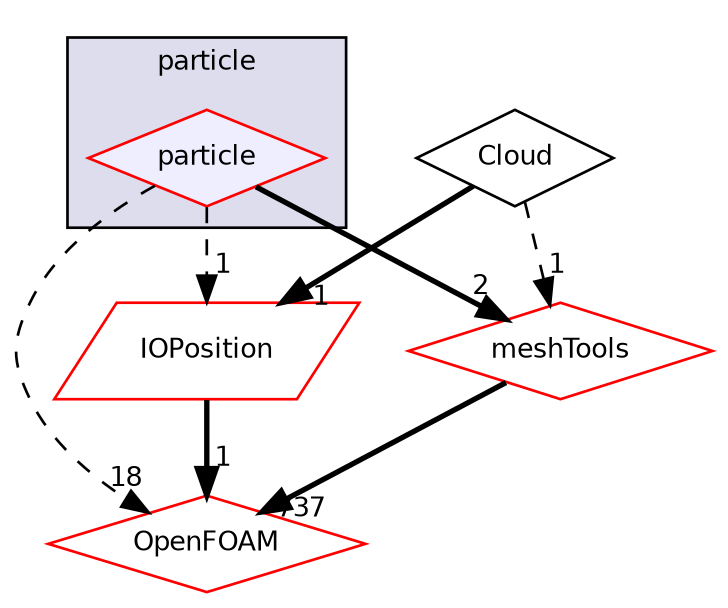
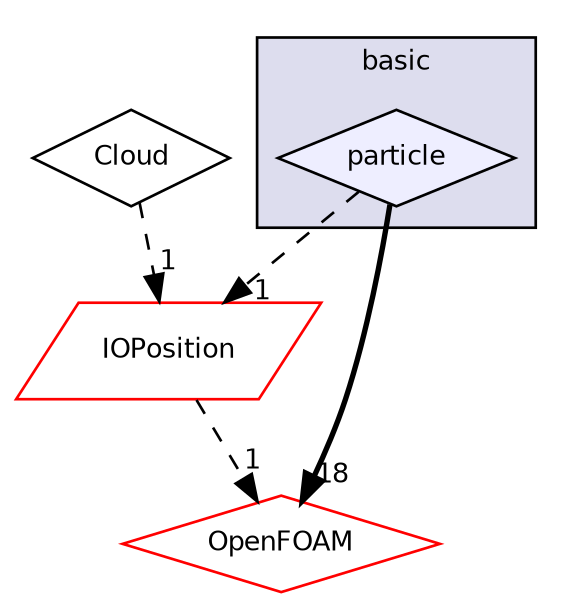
(207, 63) -> (396, 63)
(207, 158) -> (396, 158)
(389, 237) -> (147, 239)
(18, 334) -> (362, 344)
(560, 351) -> none
(207, 434) -> (220, 439)
